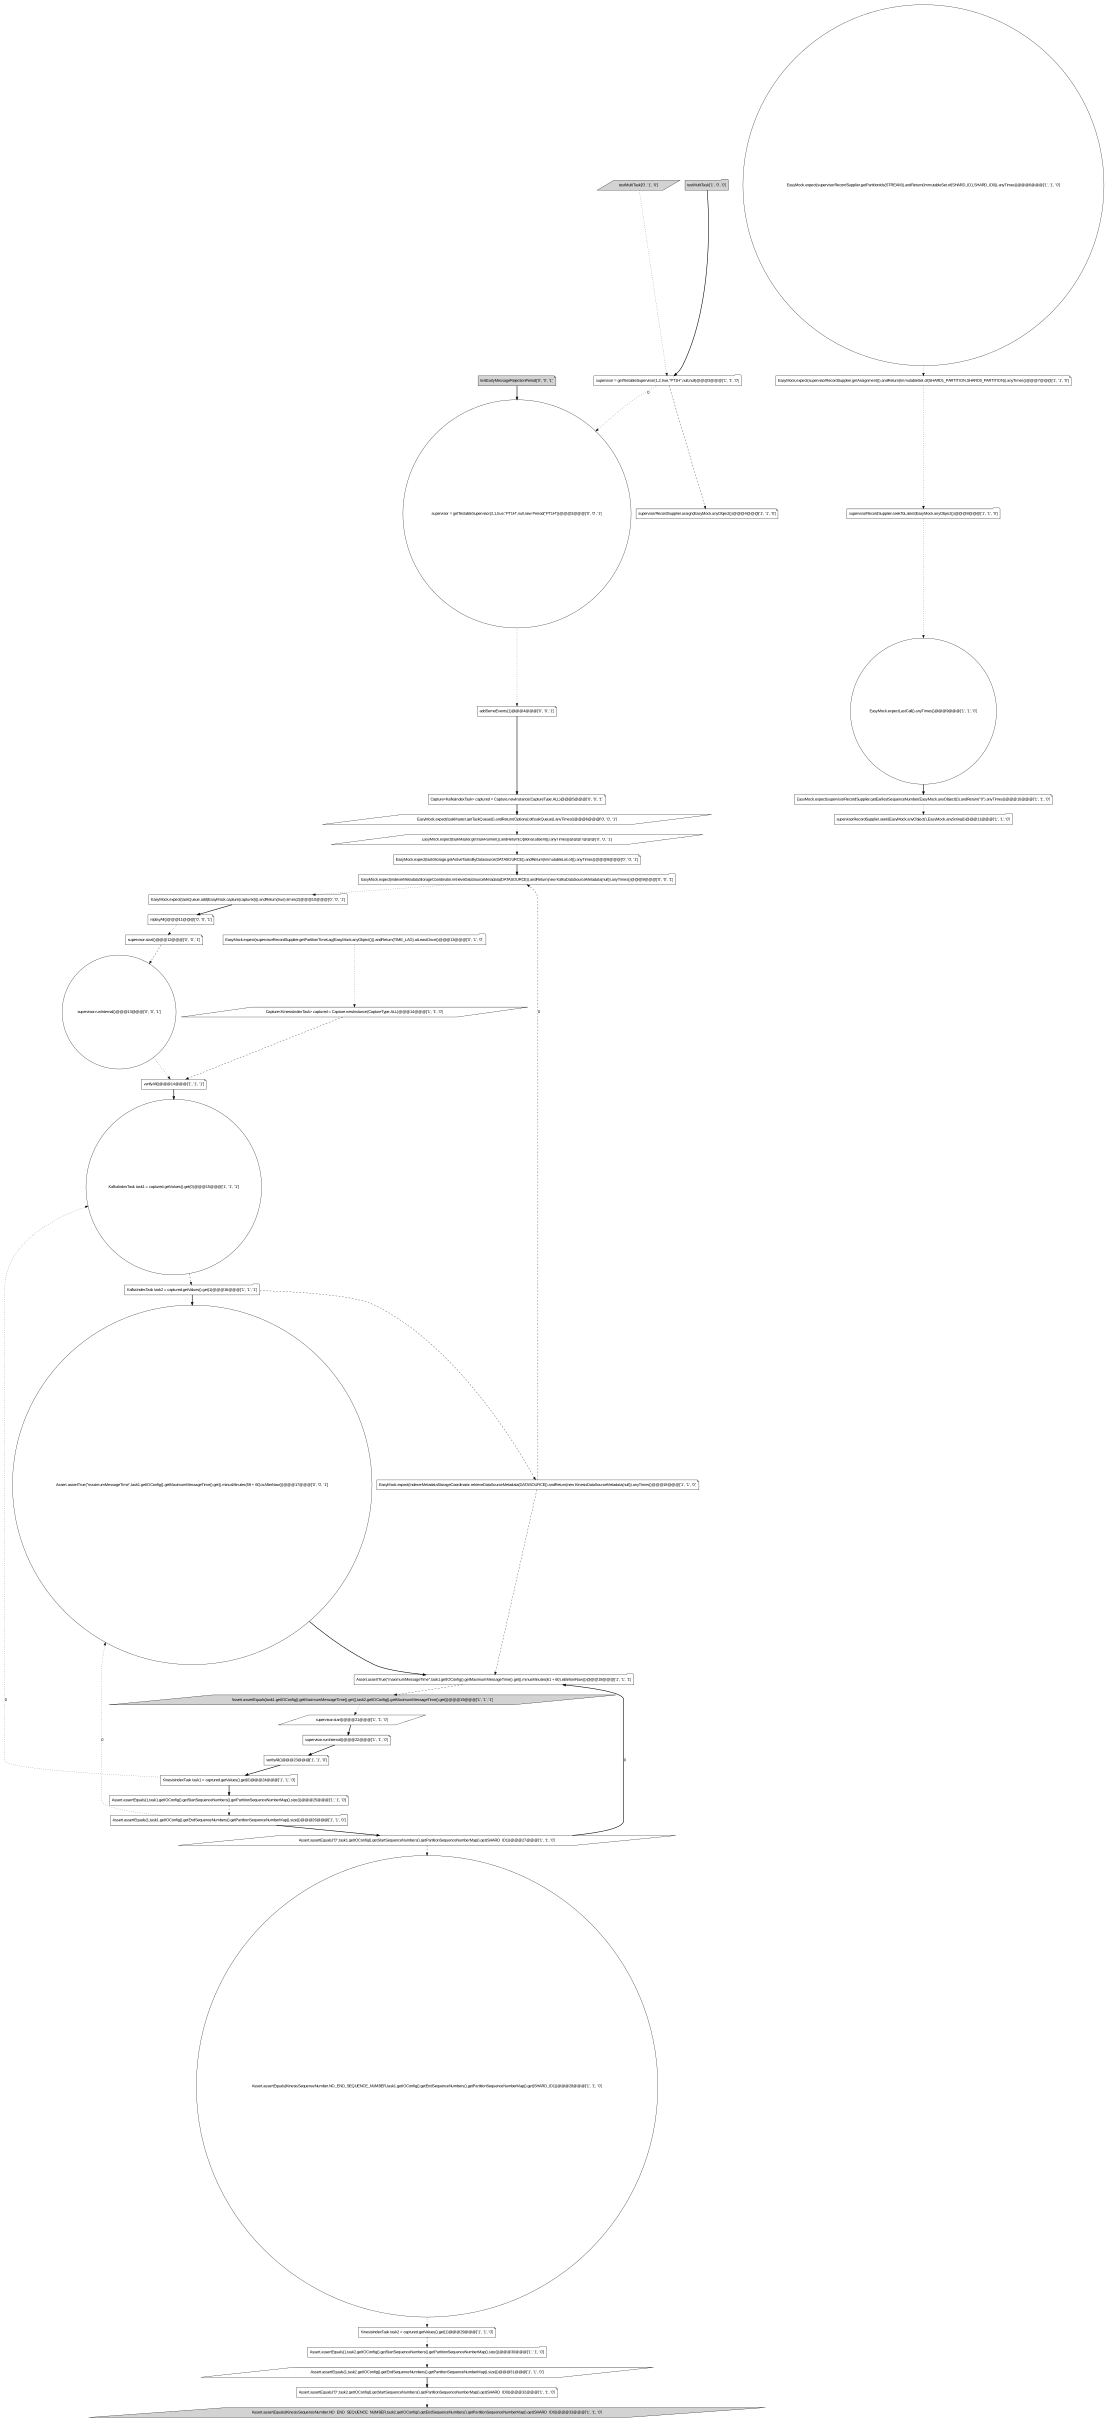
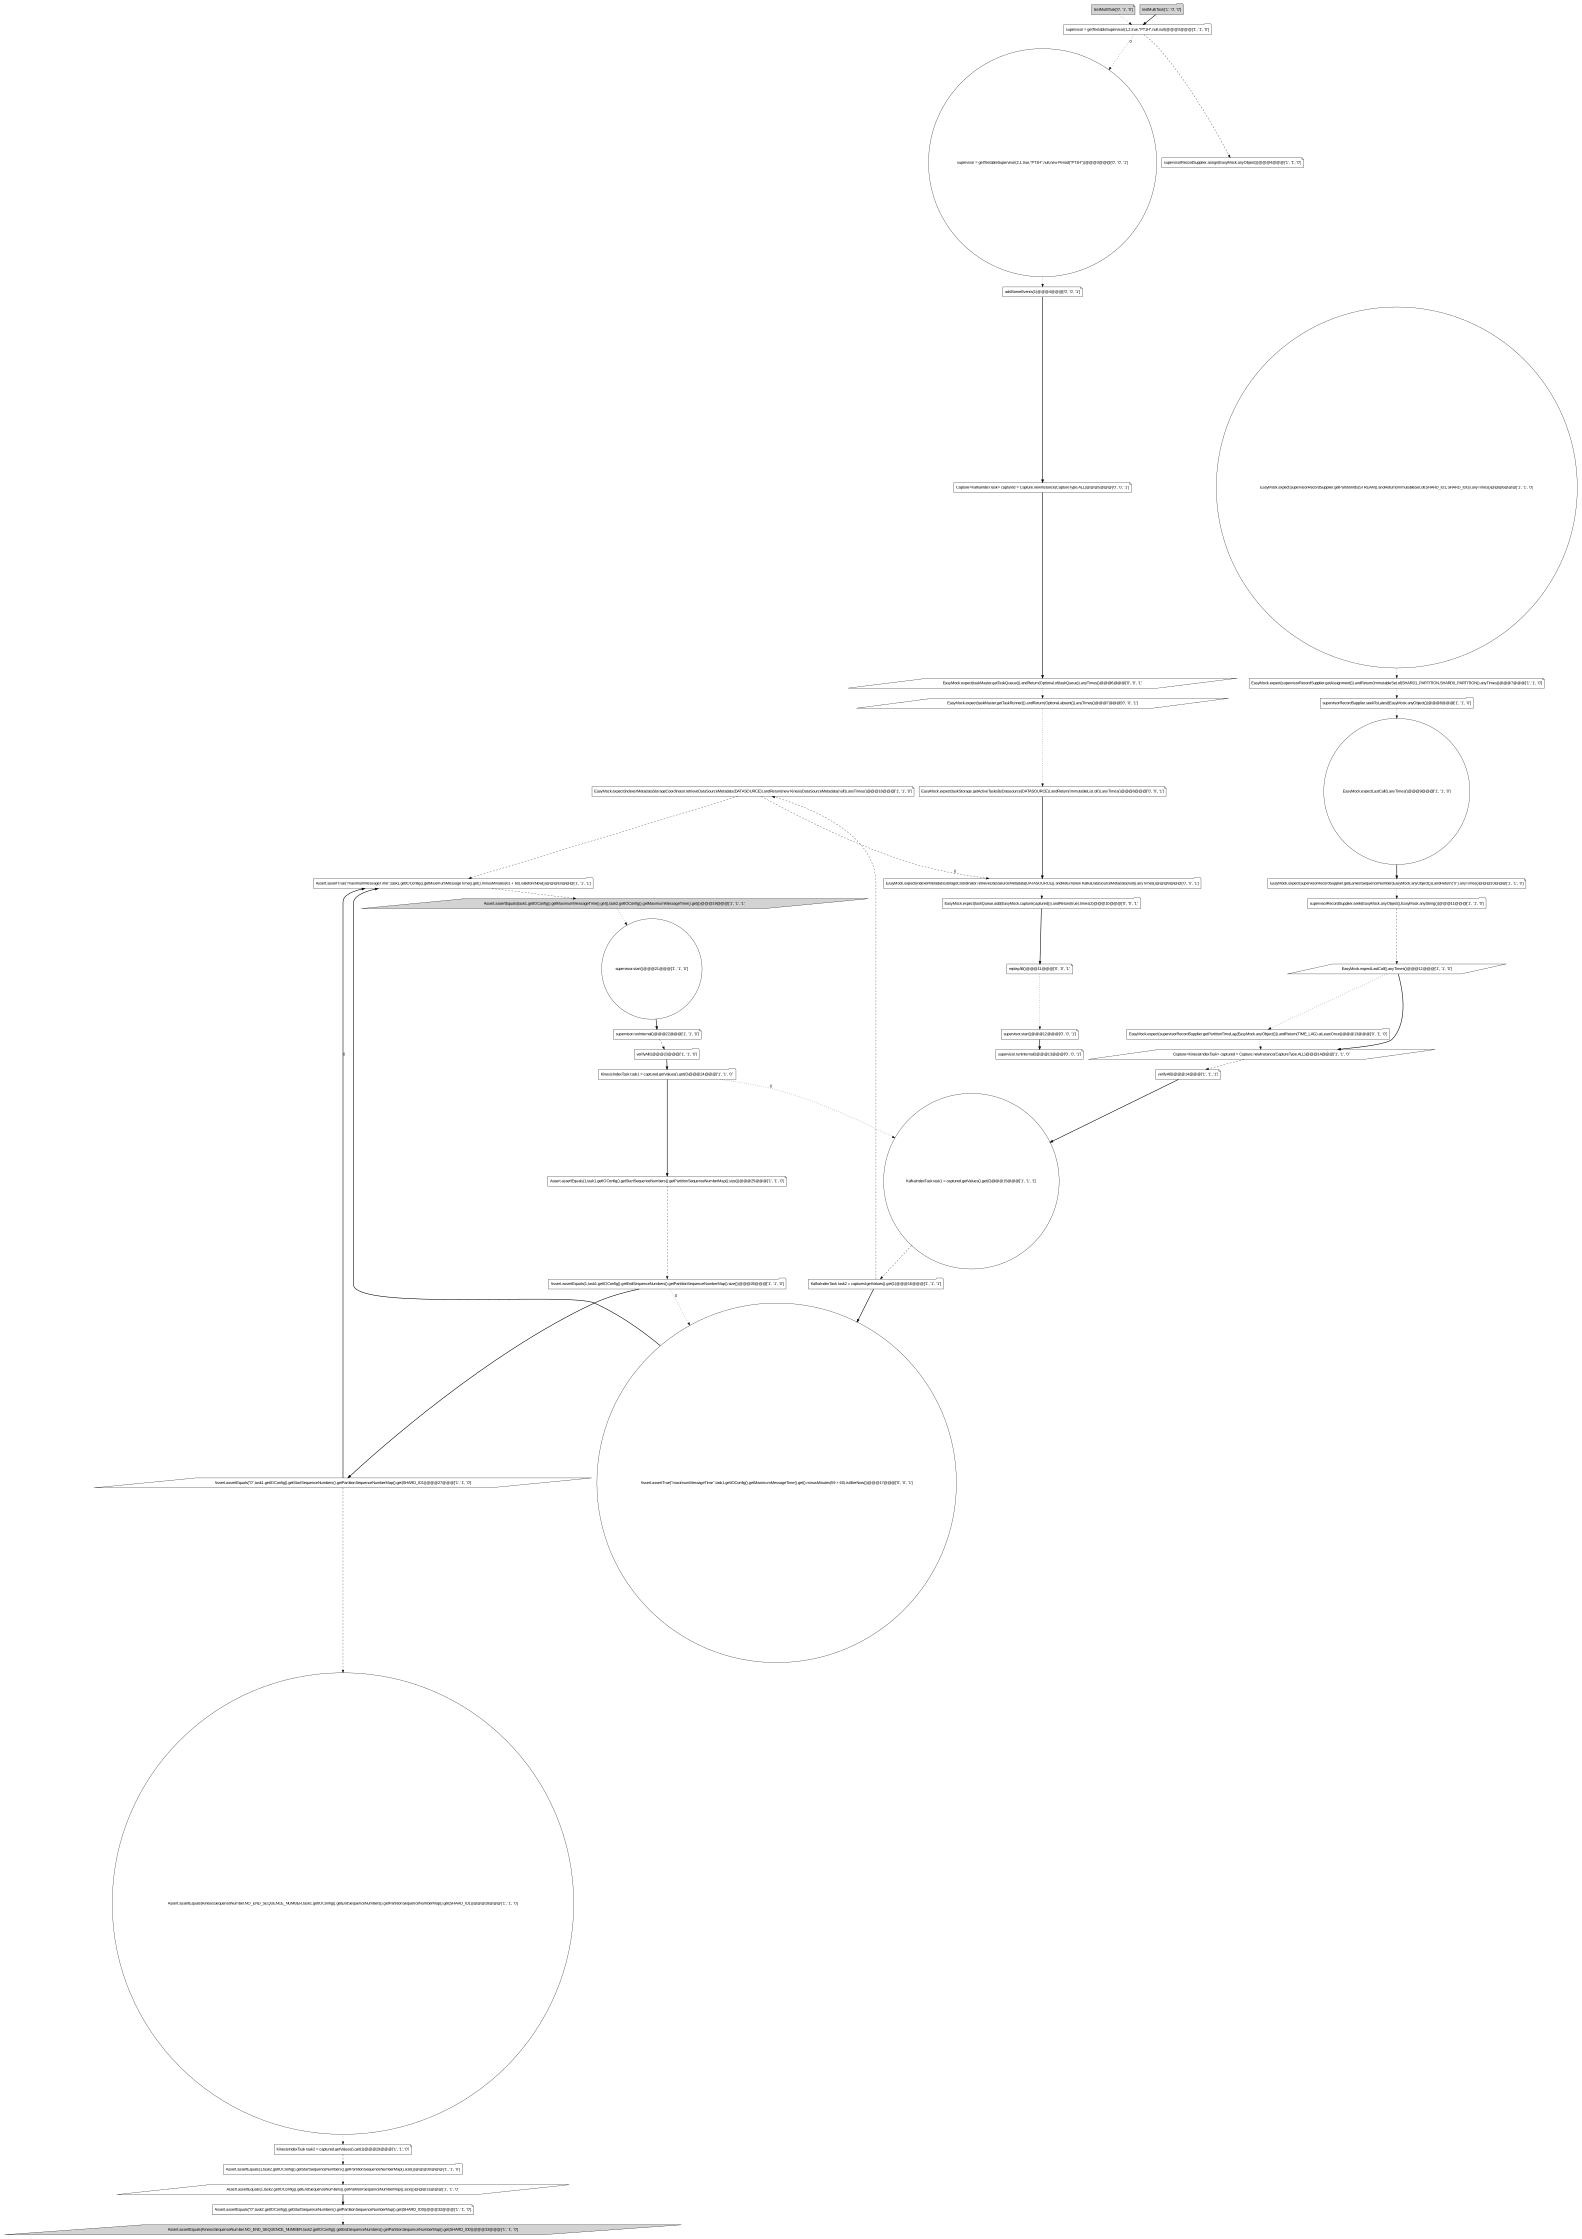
(639, 185) -> (1113, 10)
(517, 381) -> none
(156, 953) -> (1040, 1043)
none -> (1397, 969)
(119, 1012) -> (1040, 1054)
(161, 1067) -> none
(352, 1720) -> (652, 969)
(323, 1750) -> (661, 1043)
(296, 1760) -> (667, 1054)
